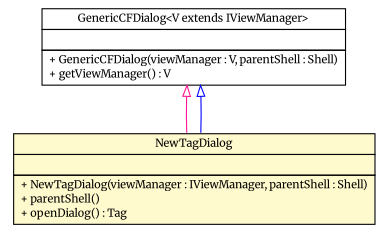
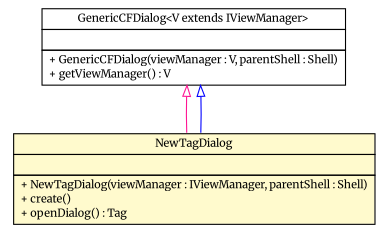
(61, 199) -> (46, 199)
